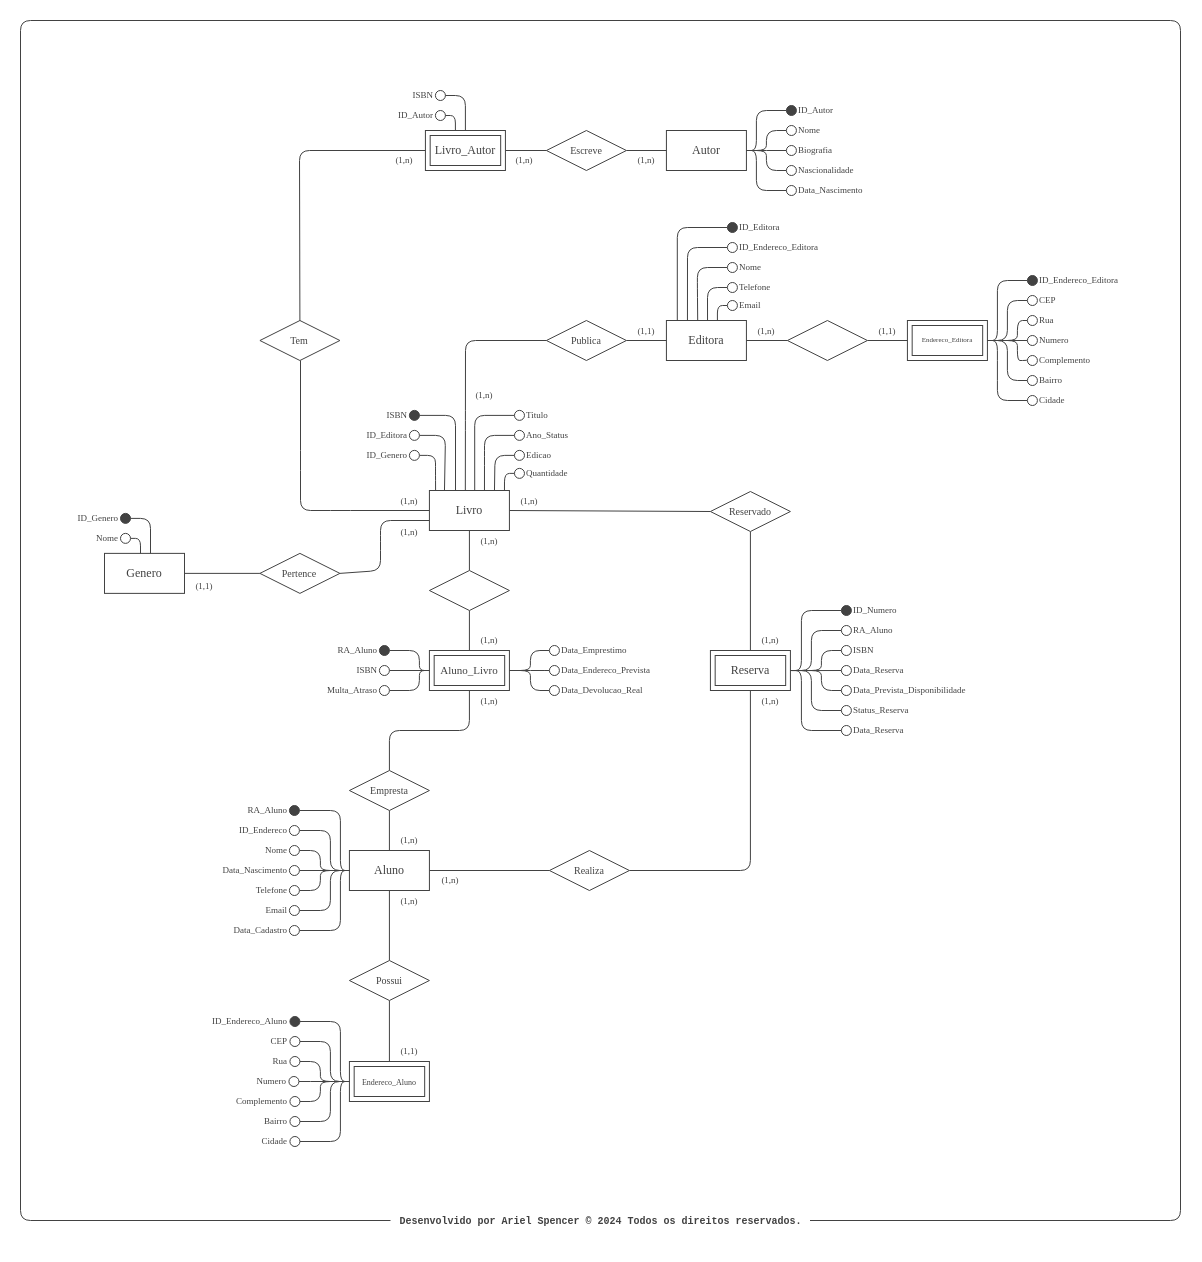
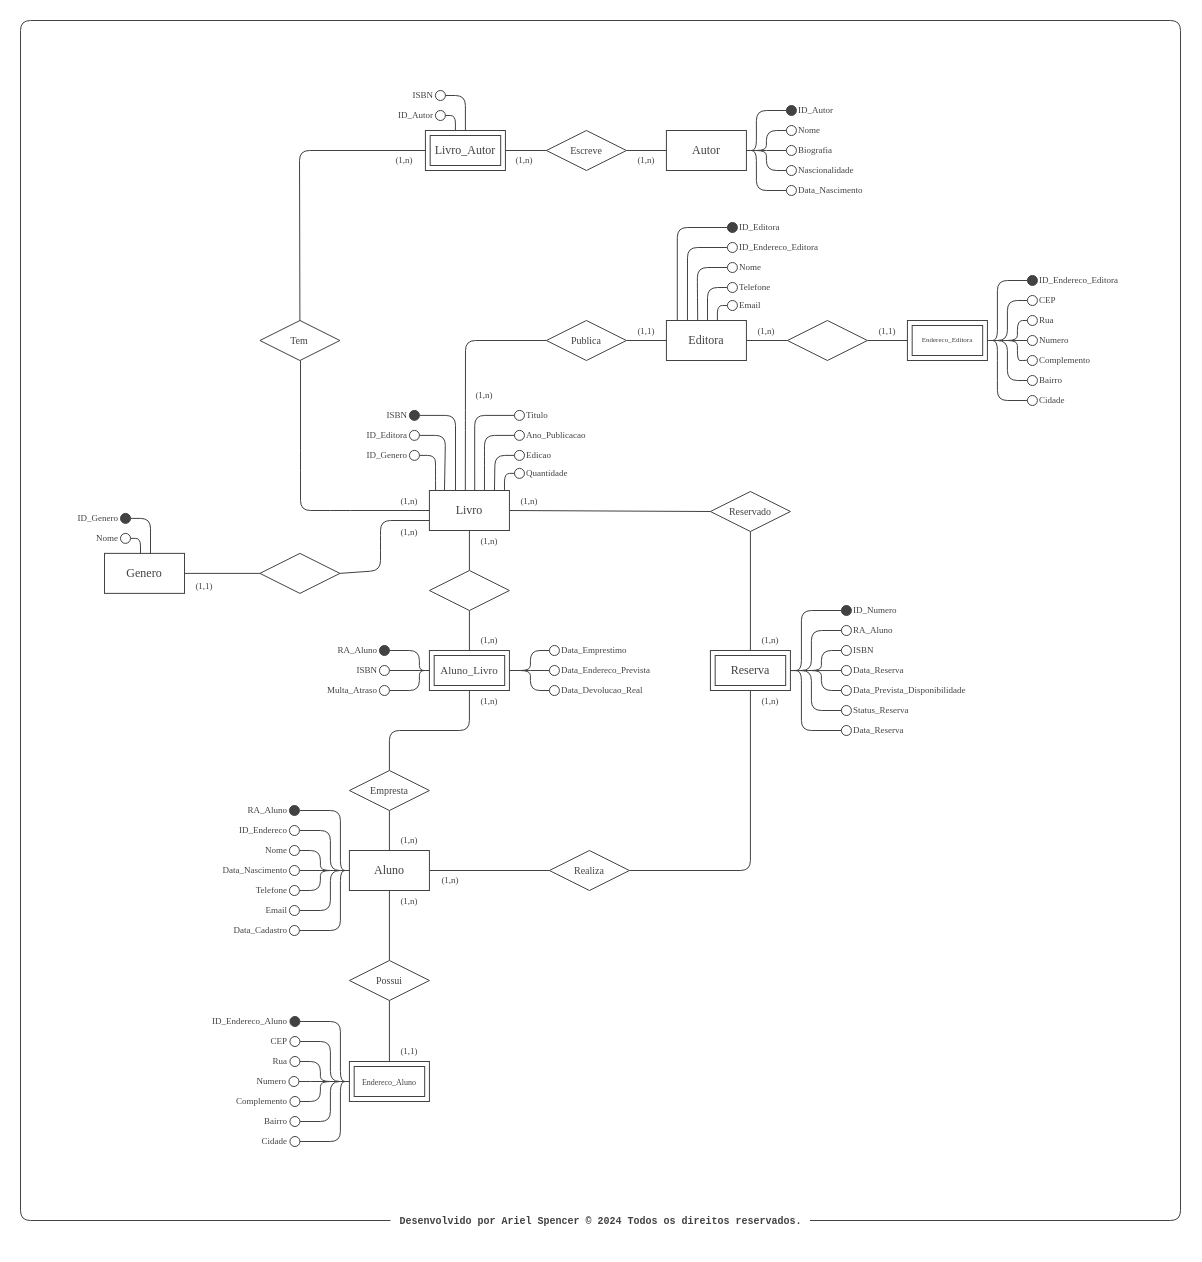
(552, 436) -> (559, 436)
(300, 573) -> none
